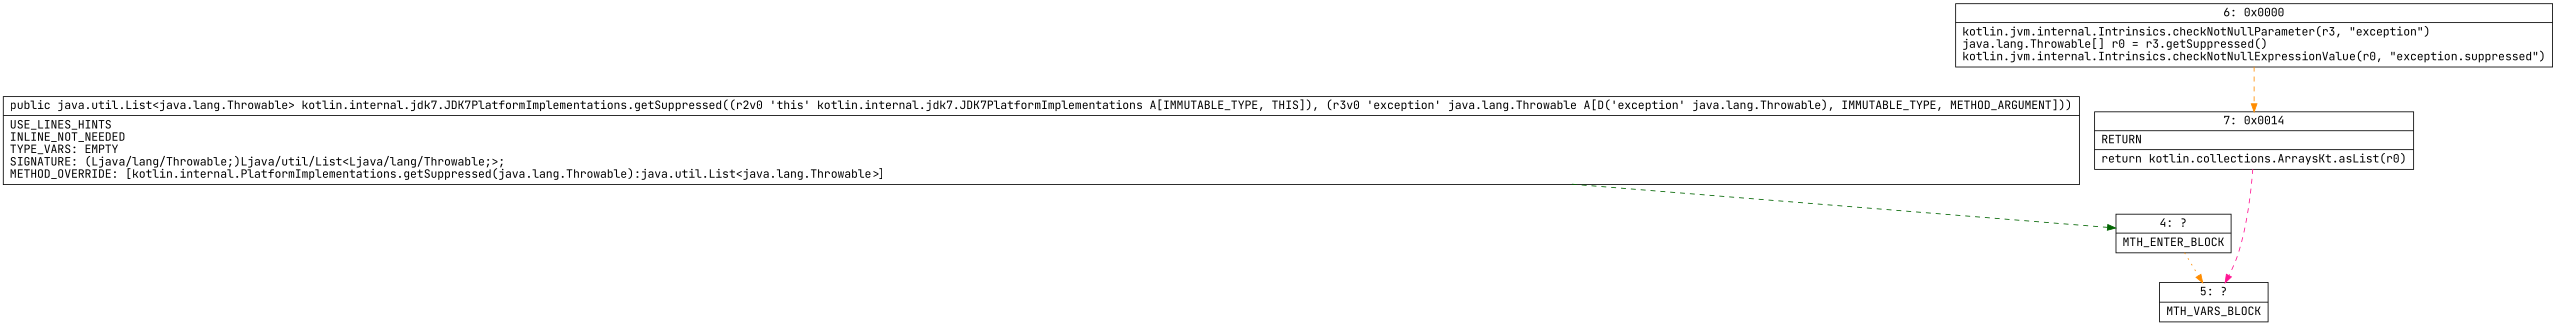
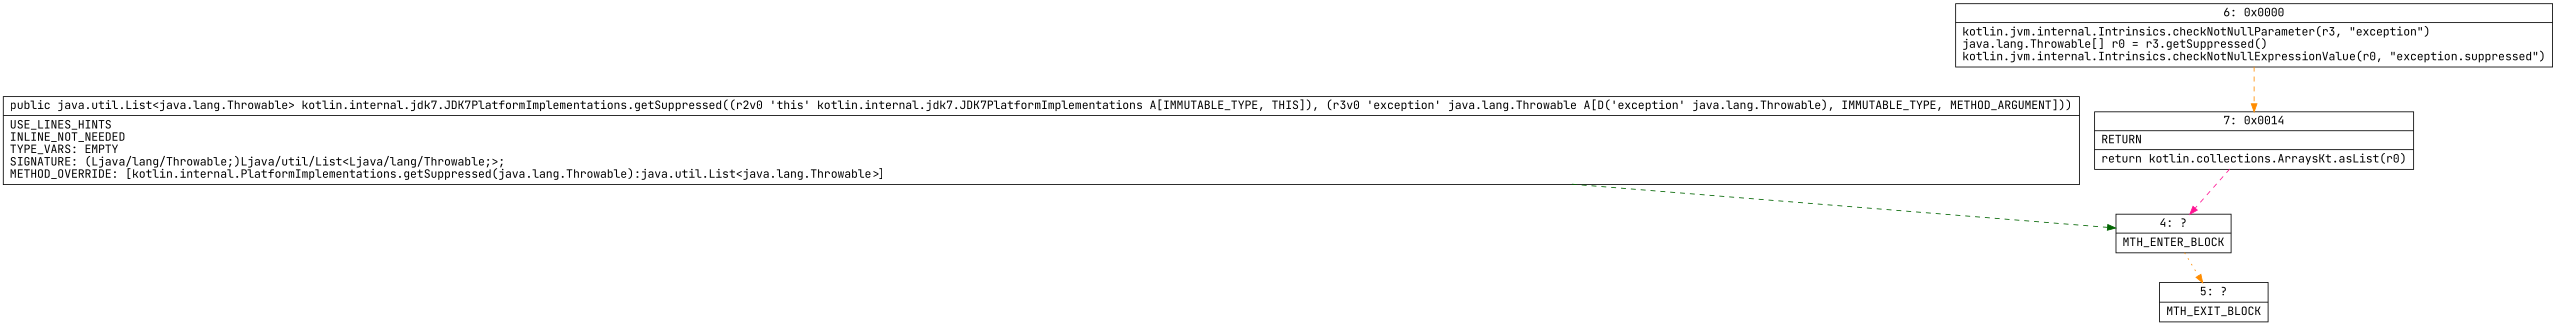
(2246, 223) -> (2213, 189)
(2214, 312) -> (2214, 312)
